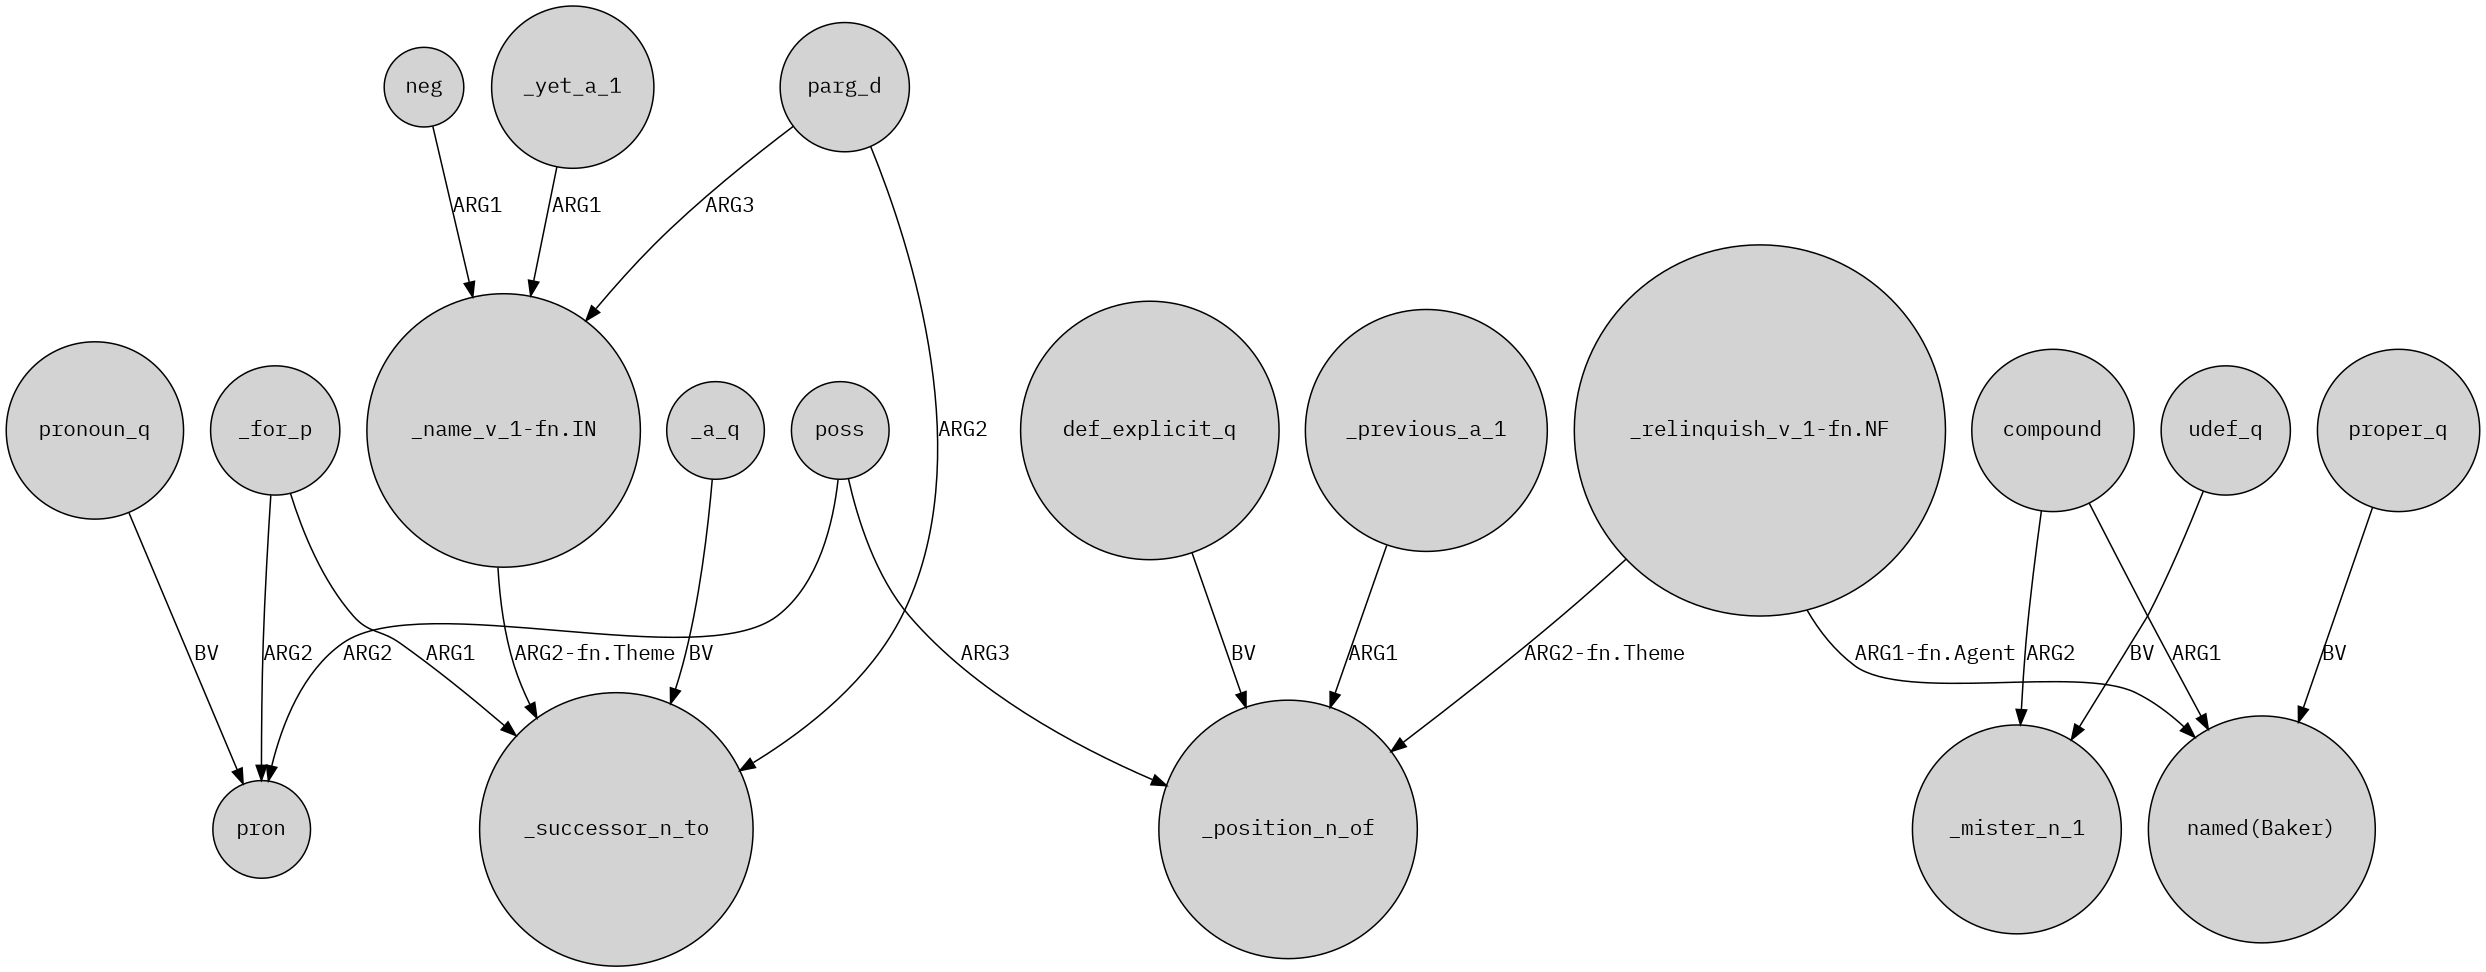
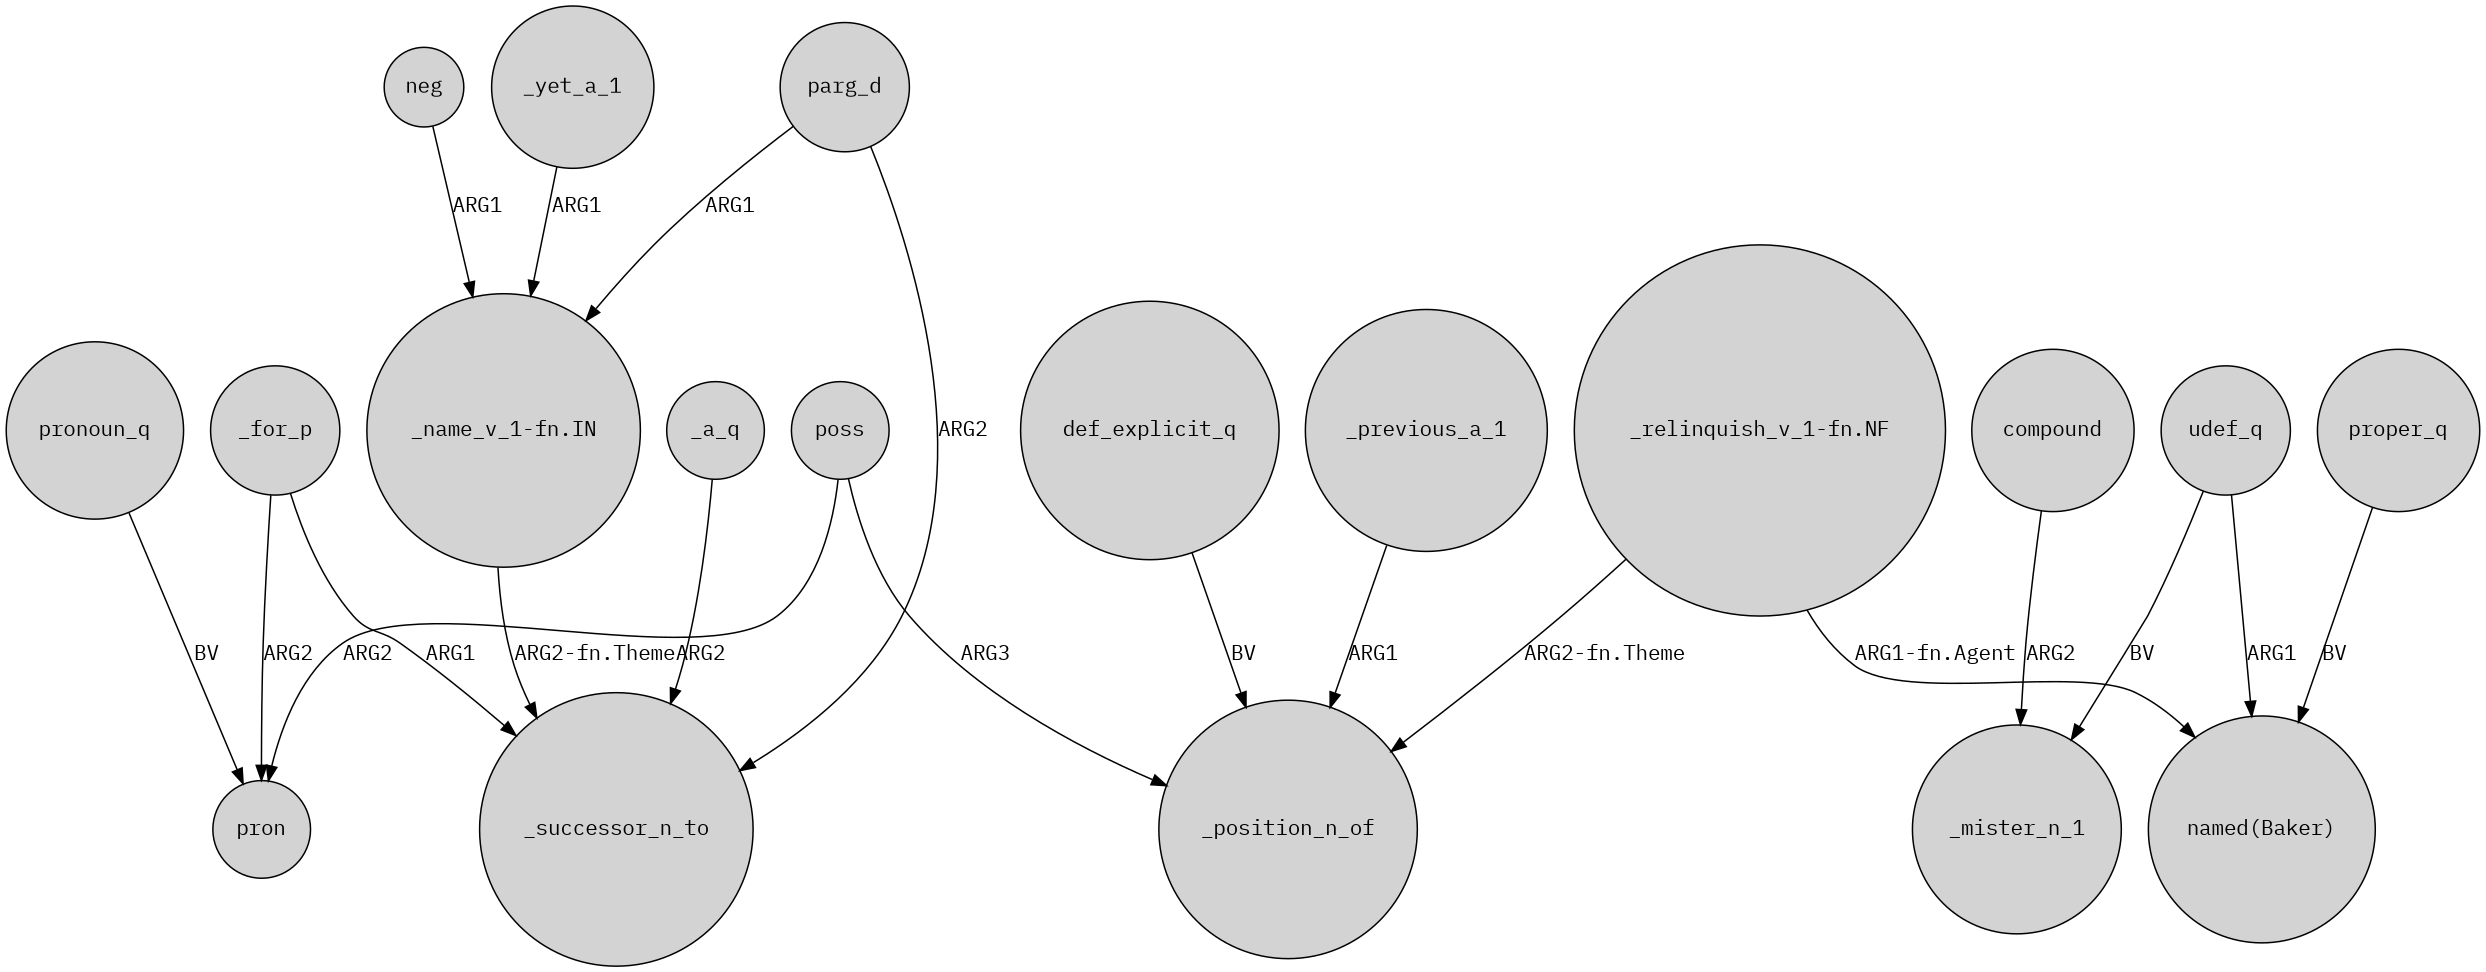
(731, 207) -> (731, 207)
(2142, 605) -> (2241, 598)
(701, 654) -> (701, 654)
